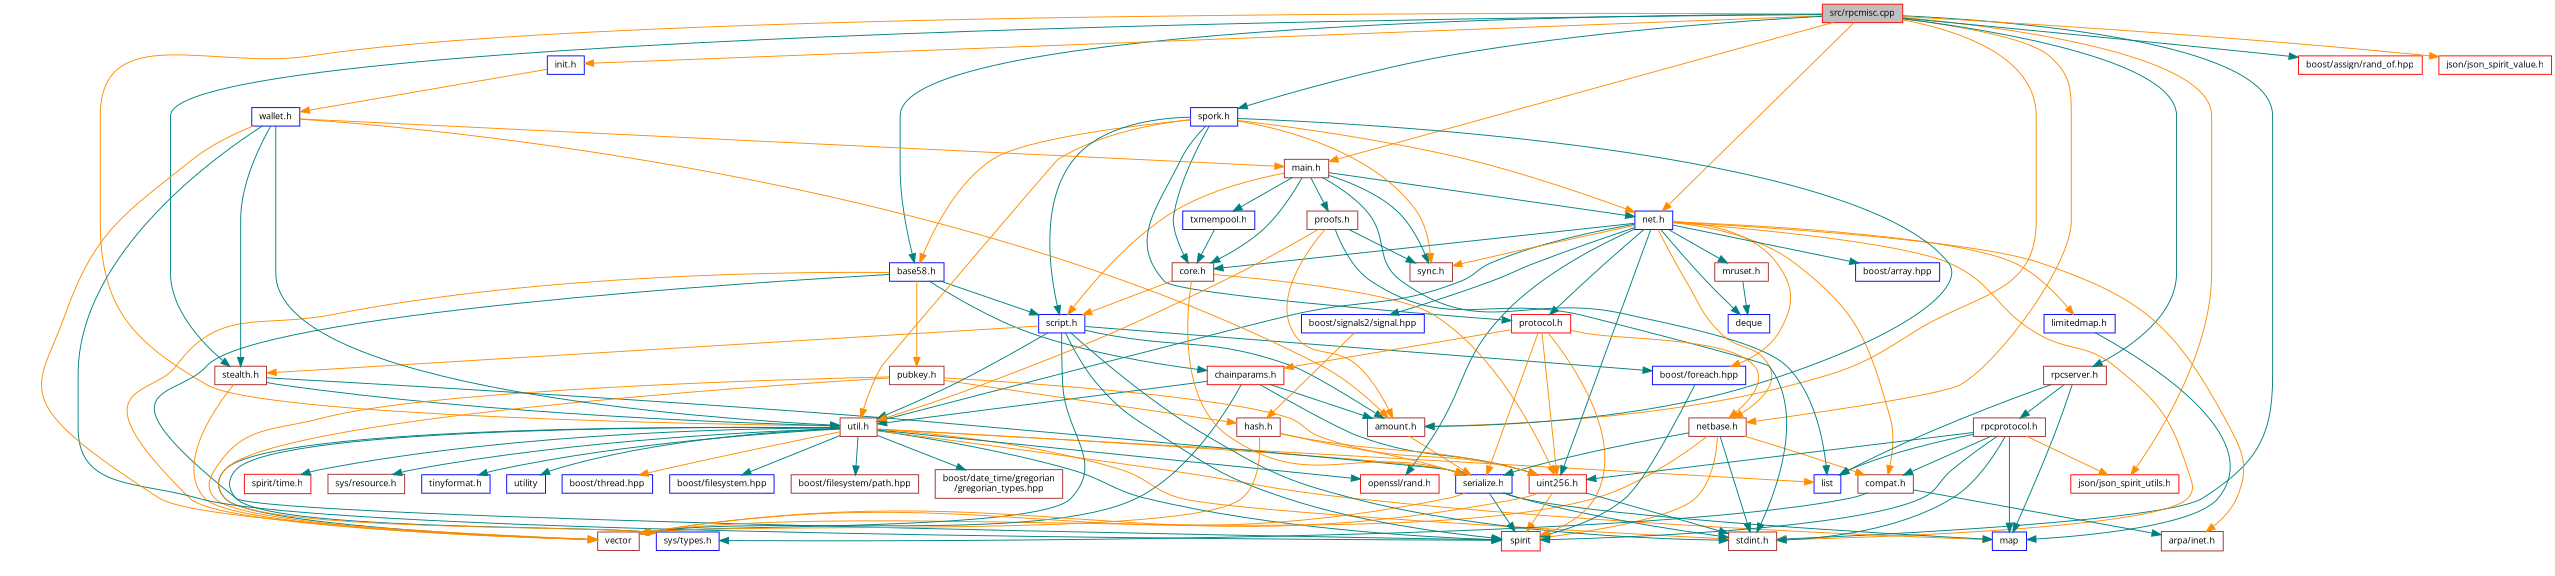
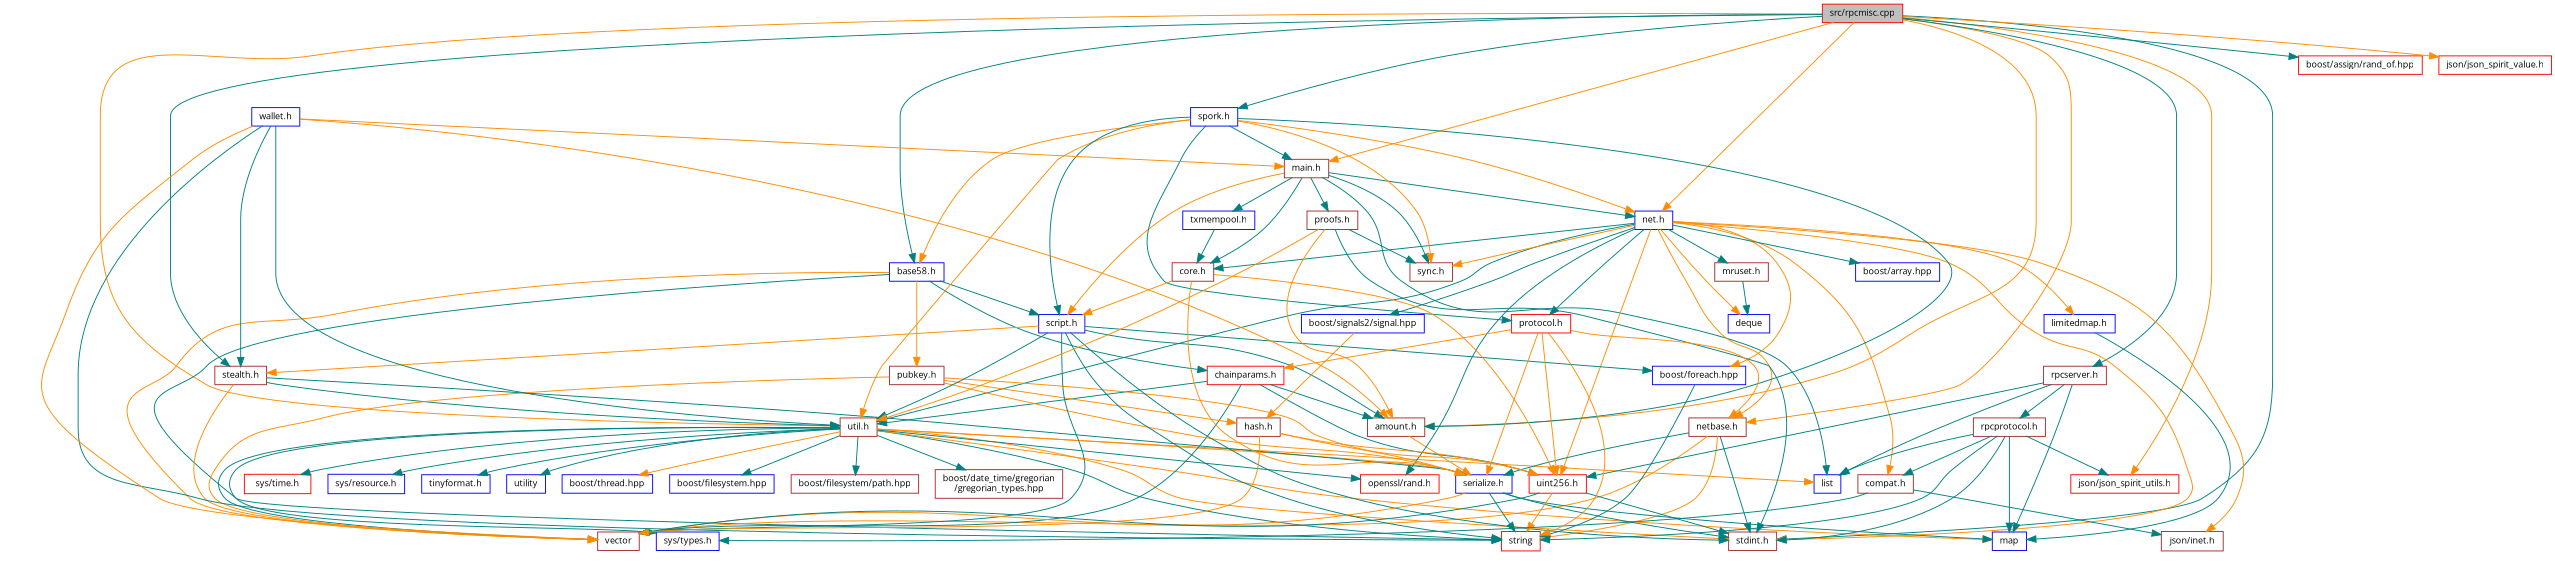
(566, 65) -> none
(1181, 188) -> (1256, 140)
(1696, 270) -> (1696, 270)
(1607, 348) -> (1607, 348)
(327, 436) -> (1186, 434)
(2063, 454) -> (2063, 454)
(1775, 457) -> (1831, 427)
(1814, 458) -> none
(278, 484) -> (278, 484)
(366, 484) -> (366, 484)
(1095, 520) -> (1095, 520)
(1521, 541) -> (1521, 541)
(2192, 541) -> (2192, 541)
